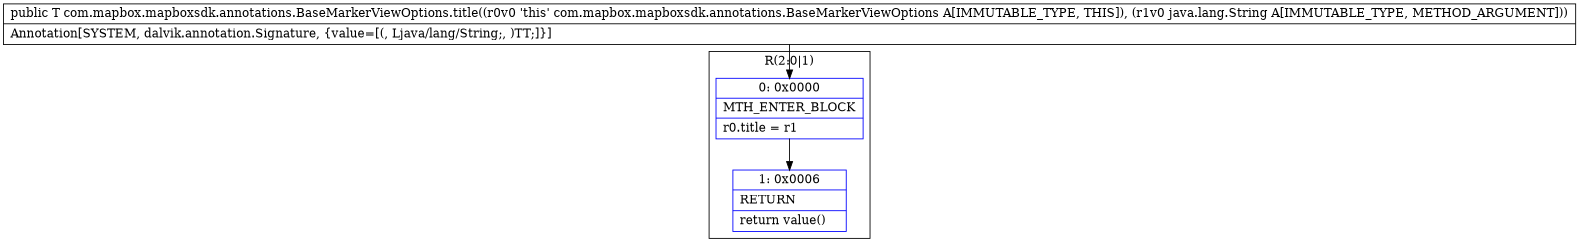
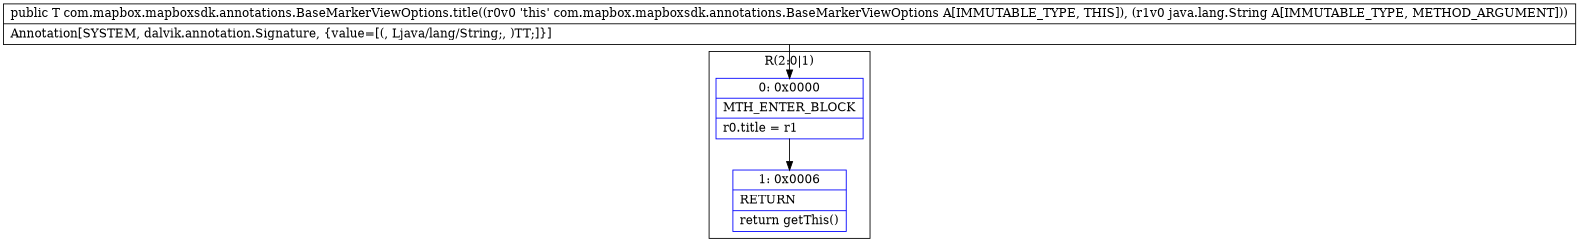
(783, 221) -> (790, 221)
